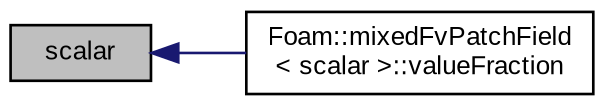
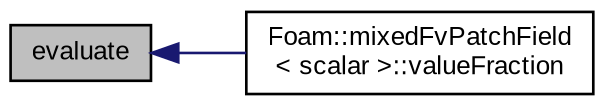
(81, 53) -> (81, 53)
